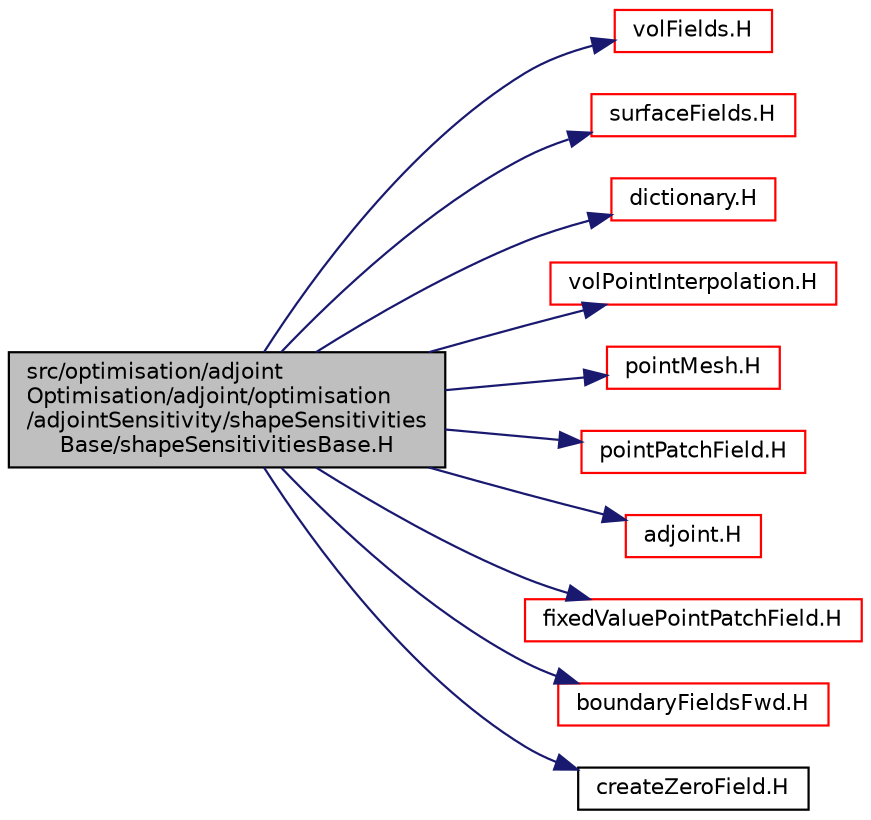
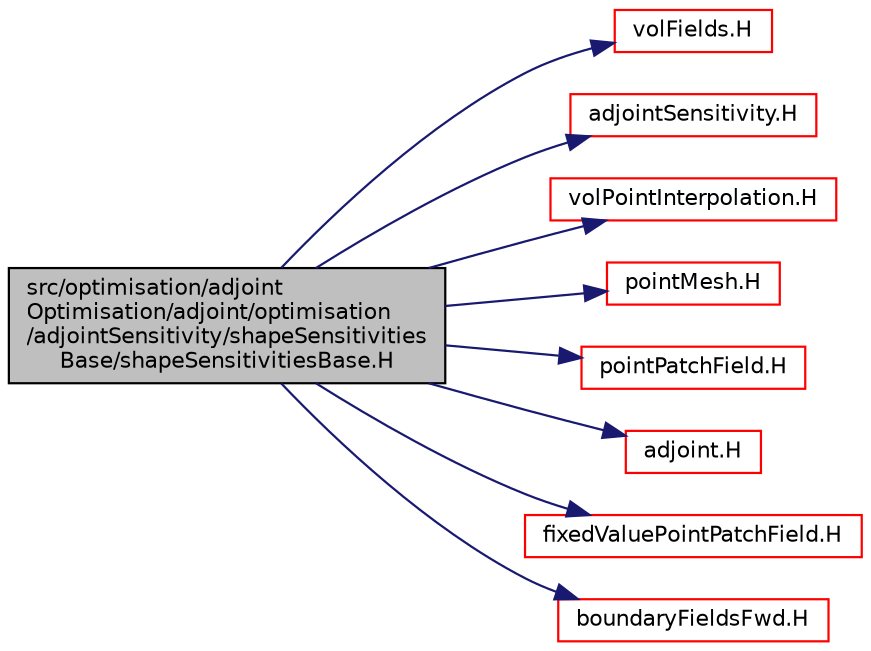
(693, 115) -> (693, 115)
(693, 199) -> none
(693, 789) -> none
